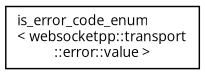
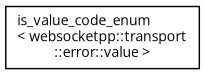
(103, 38) -> (103, 38)
